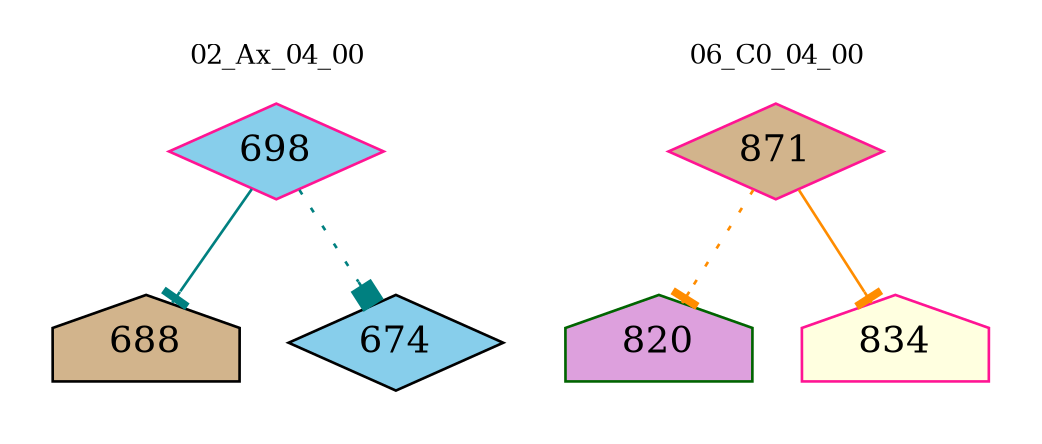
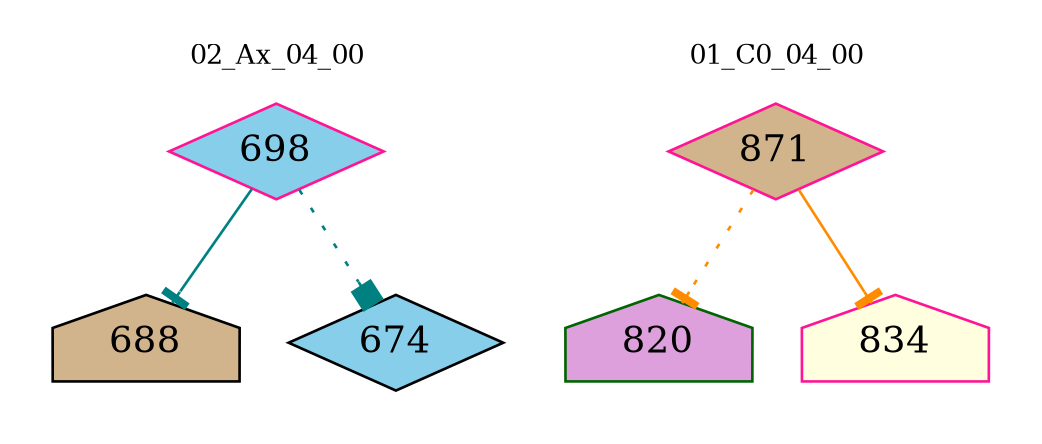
(777, 57) -> (777, 57)
